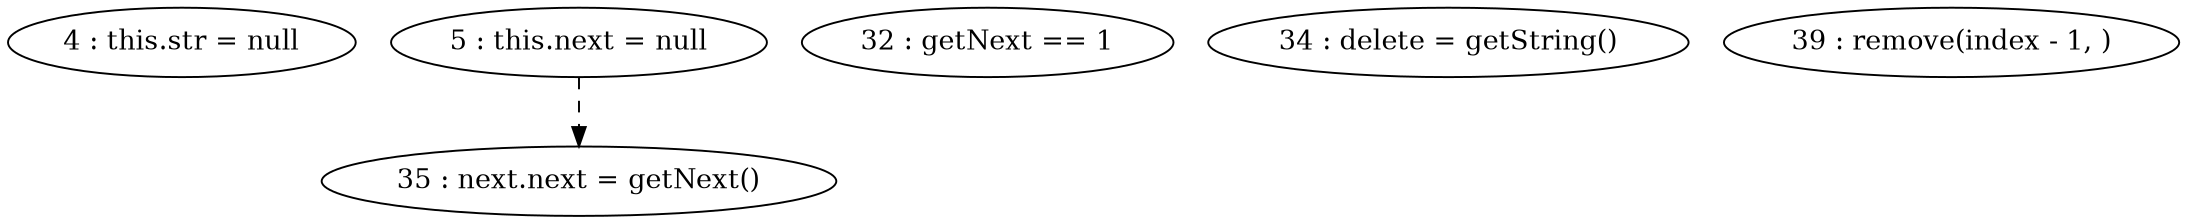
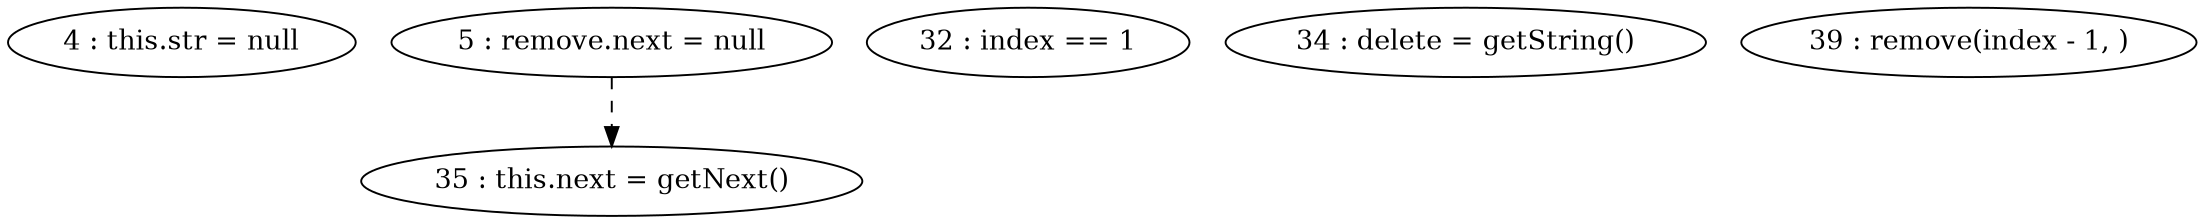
(579, 42) -> (612, 42)
(988, 42) -> (1028, 42)
(579, 181) -> (612, 181)
